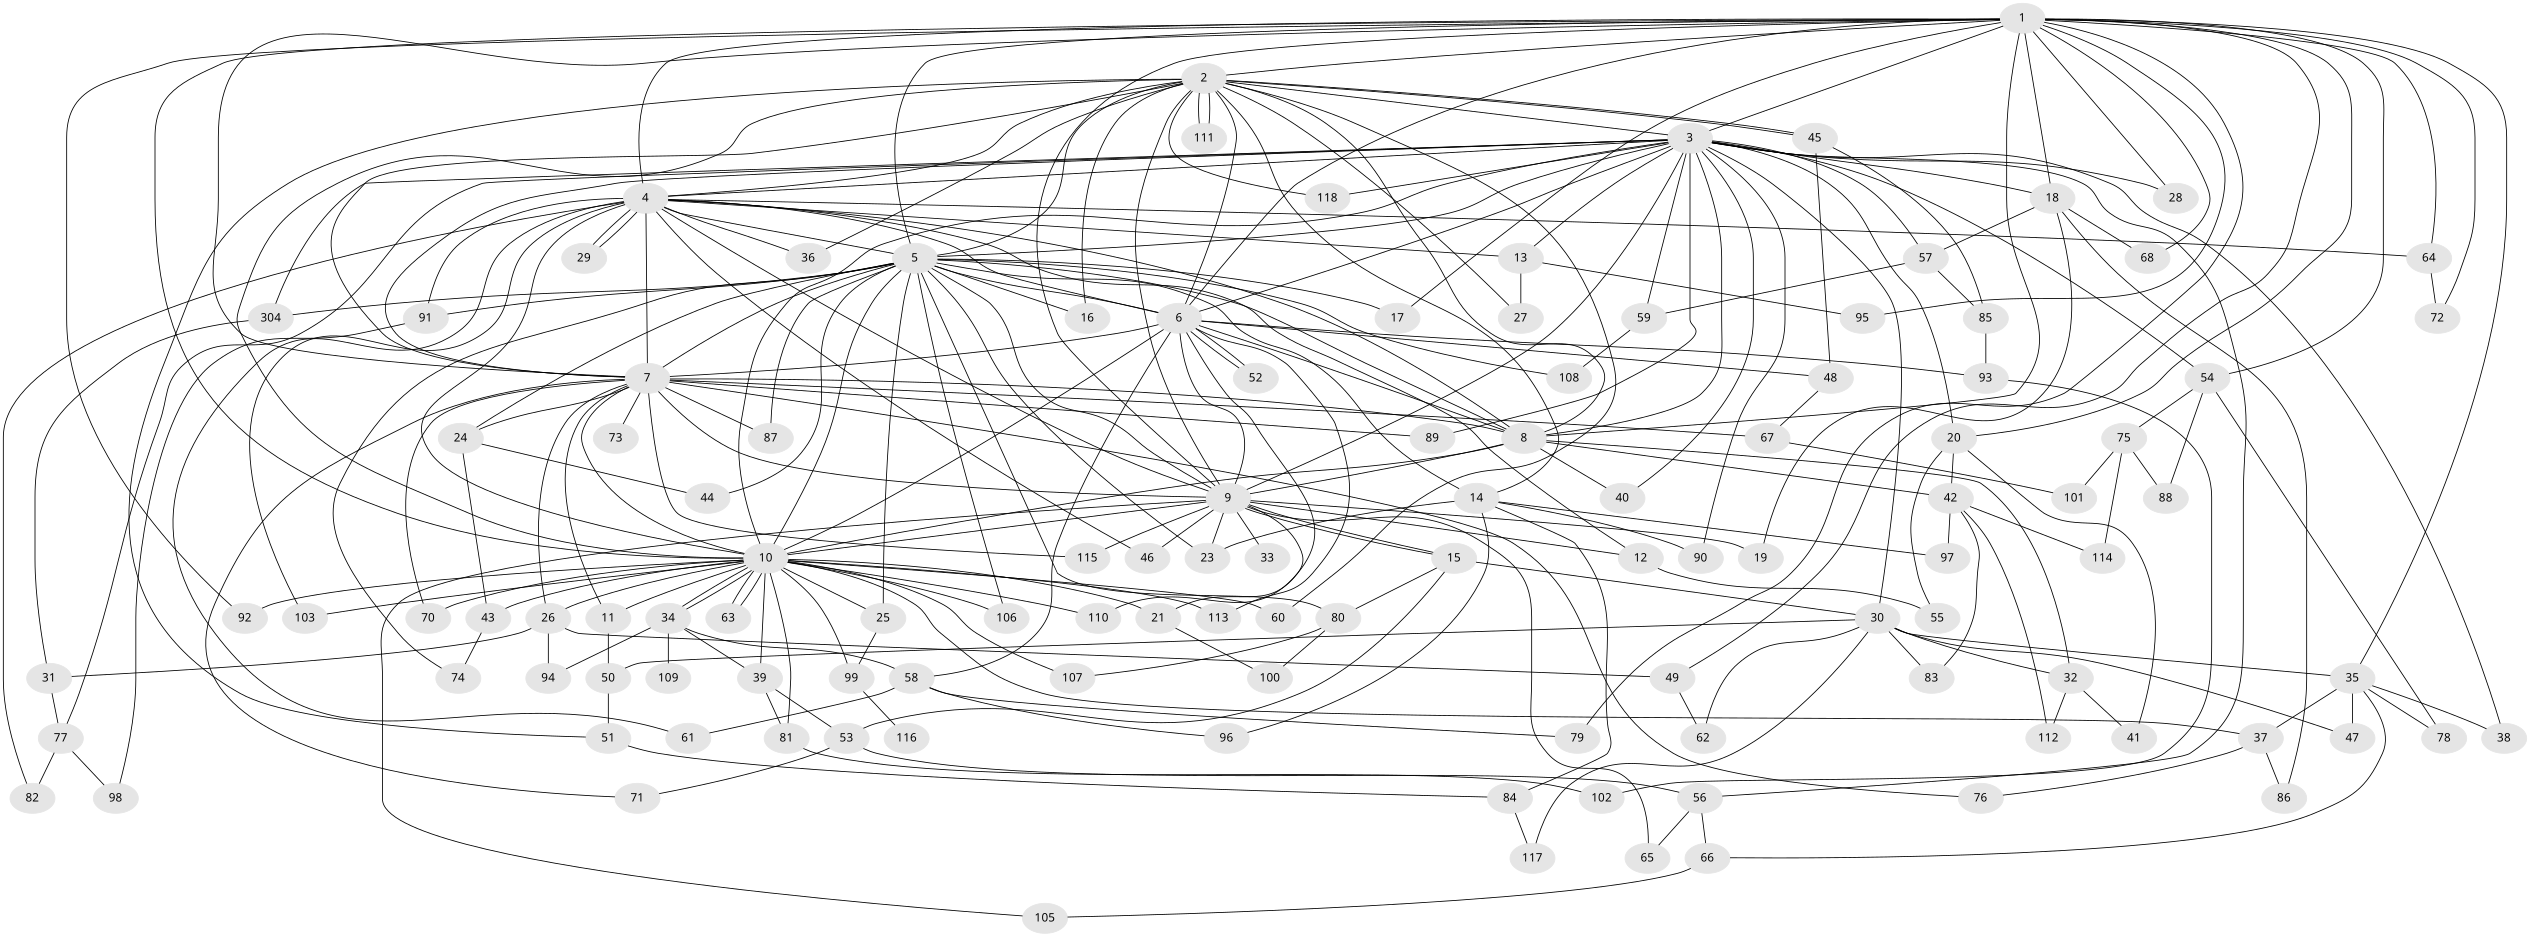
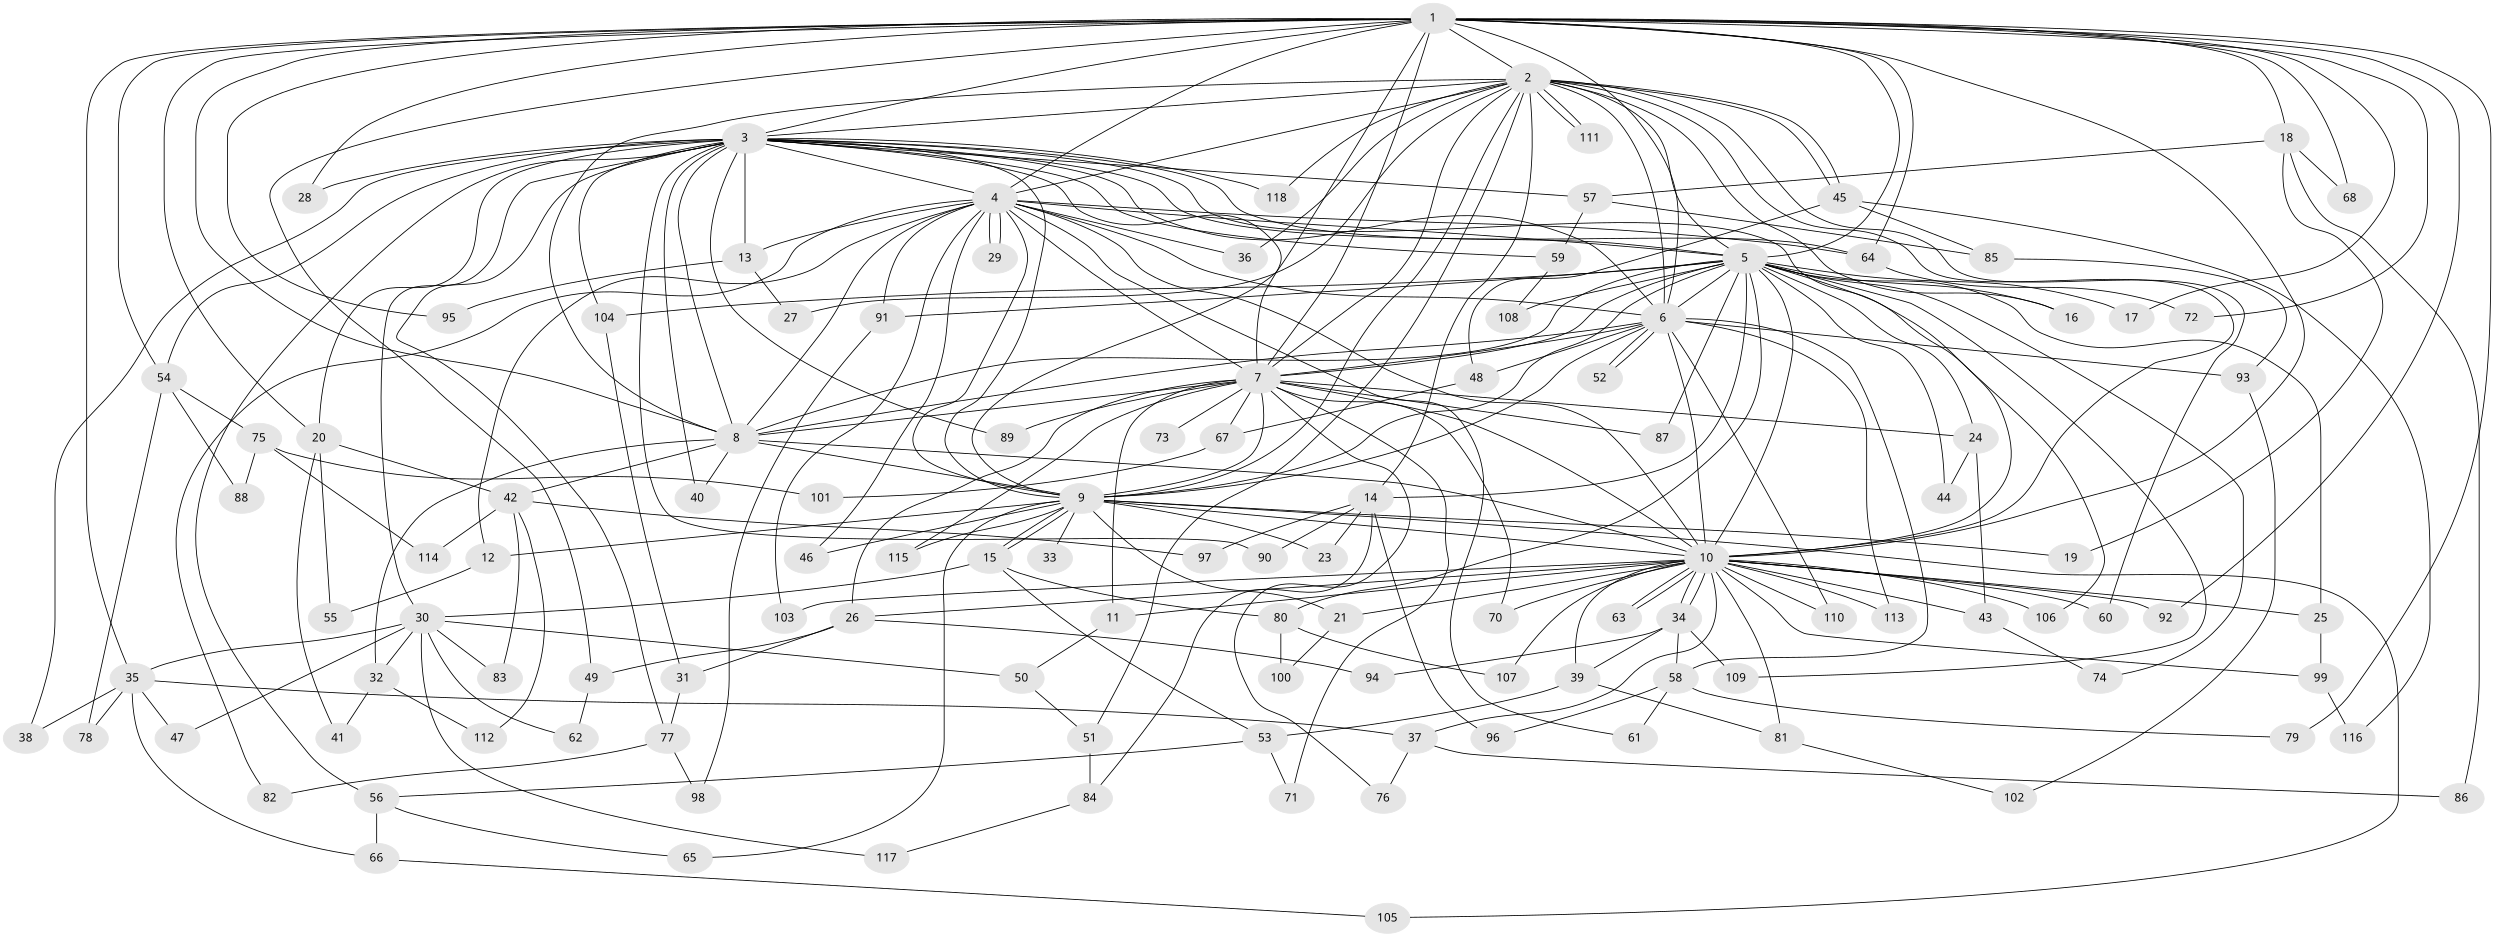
(1880, 166) -> (1227, 196)
(271, 318) -> (604, 318)
none -> (2313, 318)
(1058, 437) -> (2188, 553)
